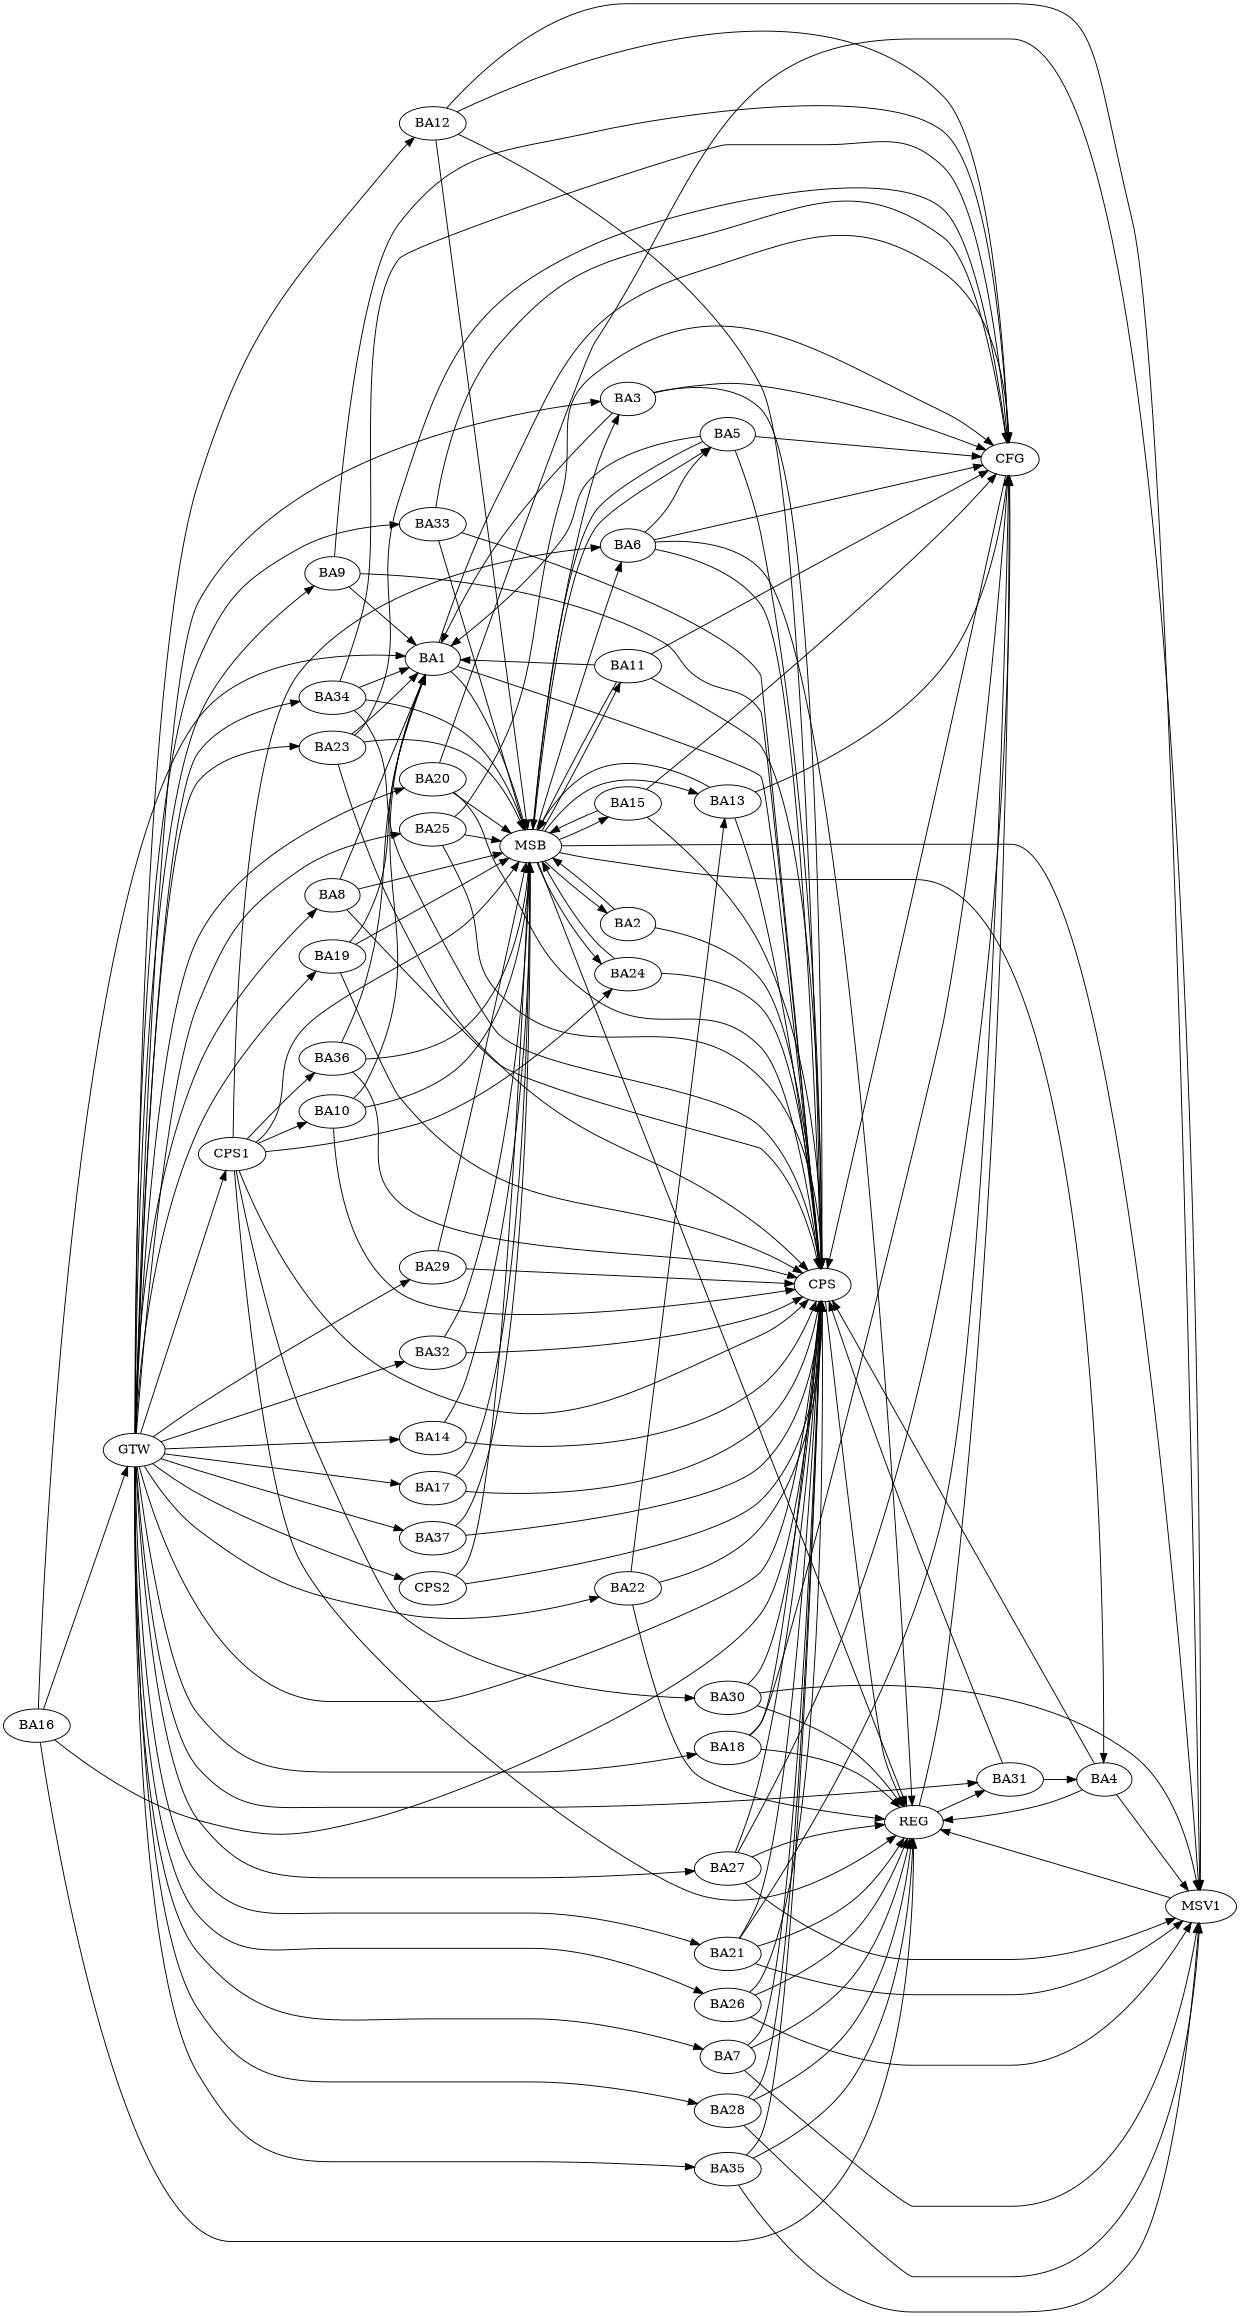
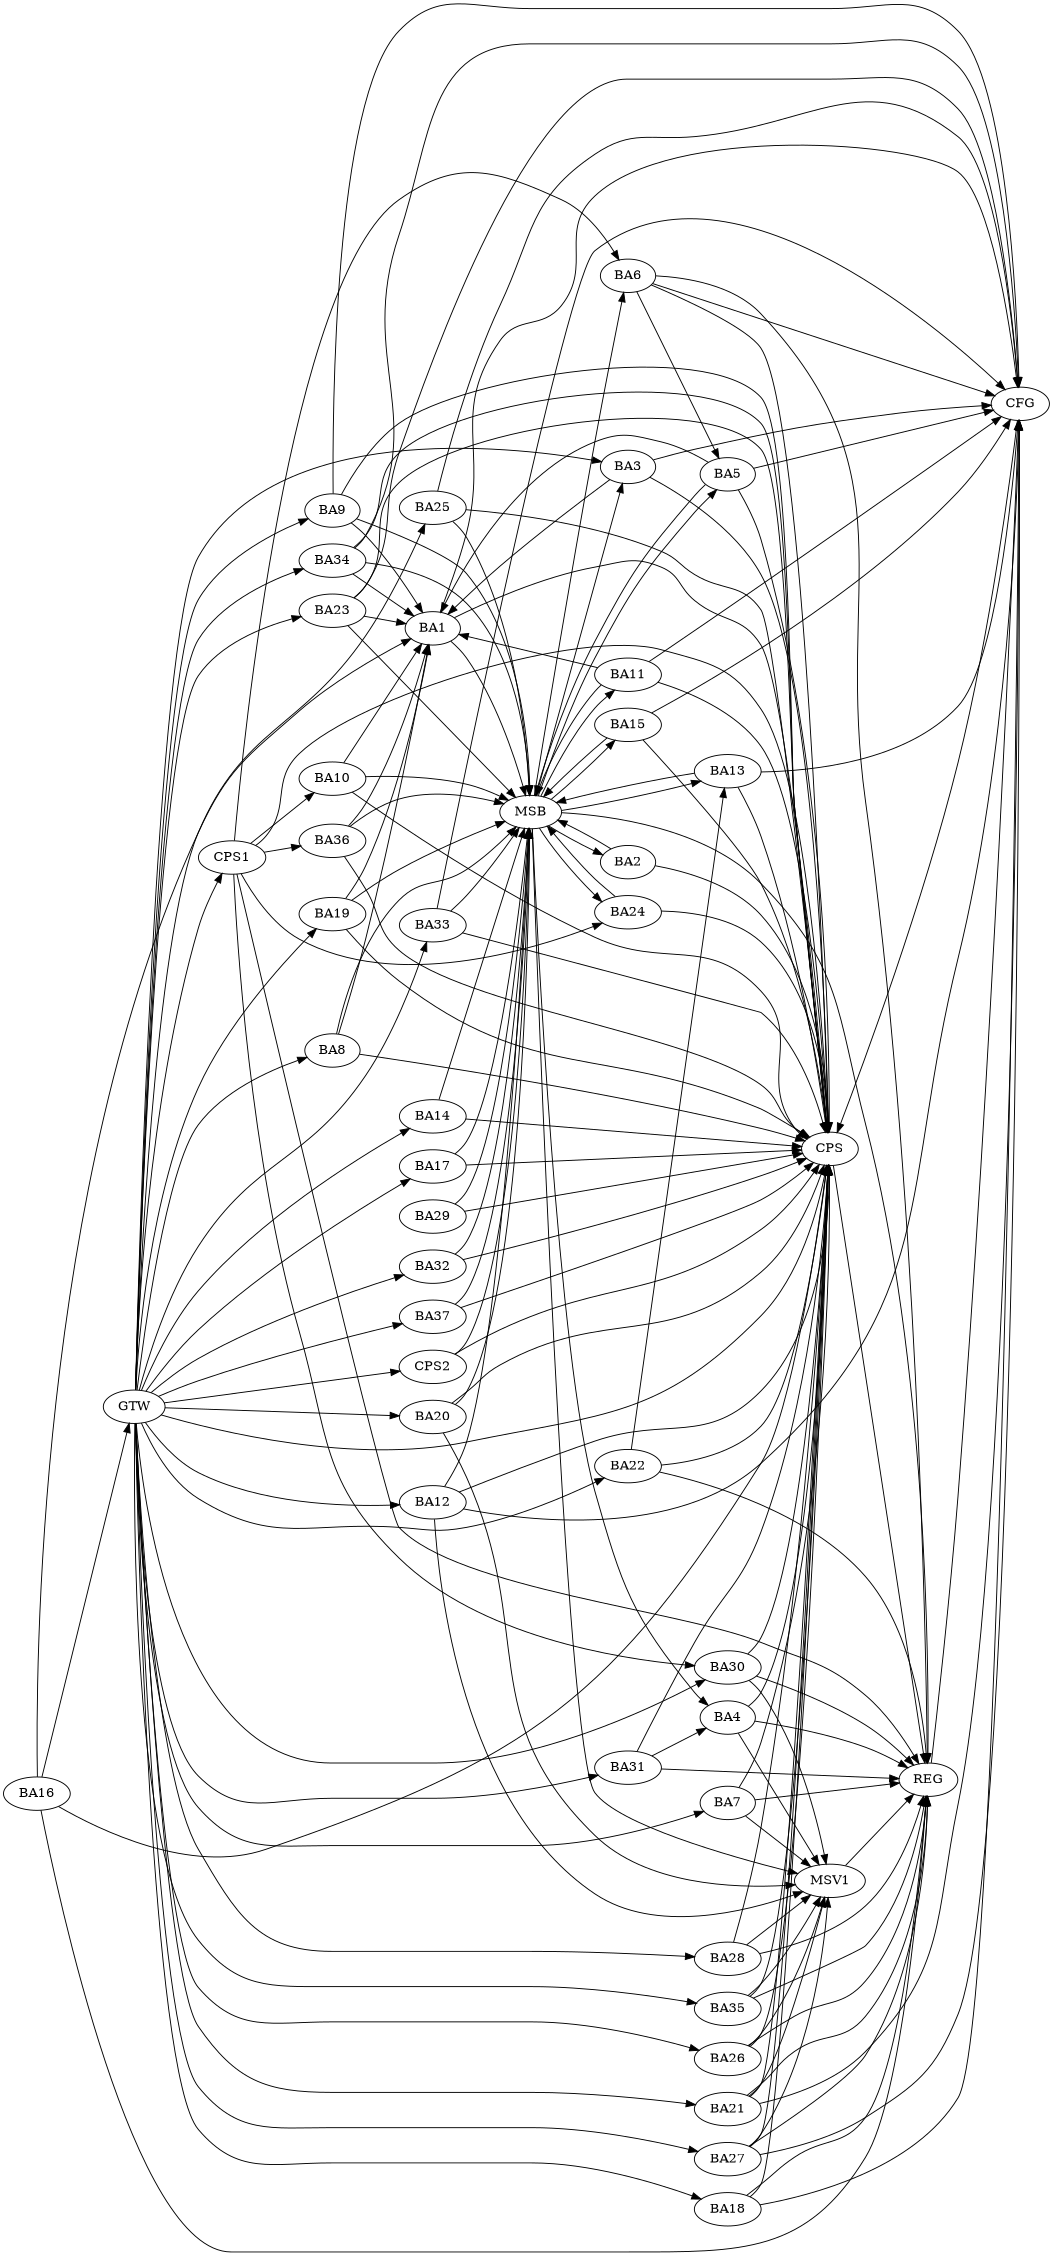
(343, 999) -> (489, 609)
(276, 1358) -> (309, 1758)
(957, 1803) -> (775, 1774)
